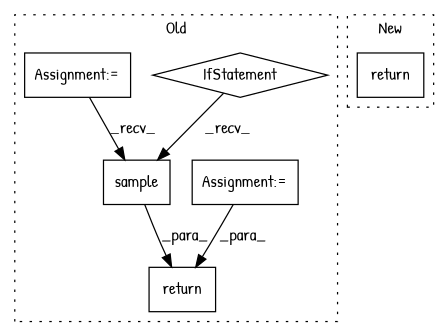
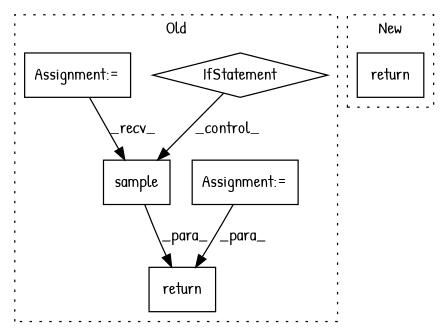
(228, 129) -> (228, 129)
